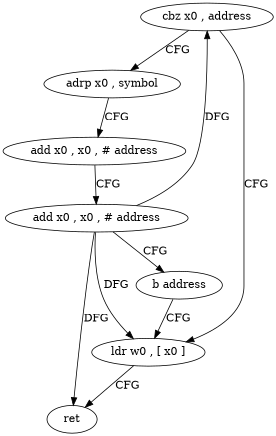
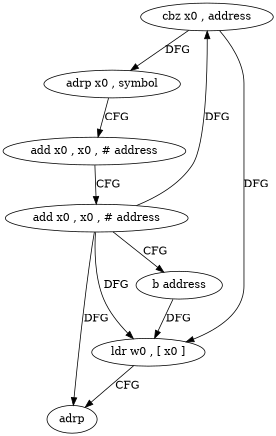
(178, 50) -> (178, 50)
(256, 185) -> (256, 185)
(178, 319) -> (178, 319)
(72, 419) -> (72, 419)
